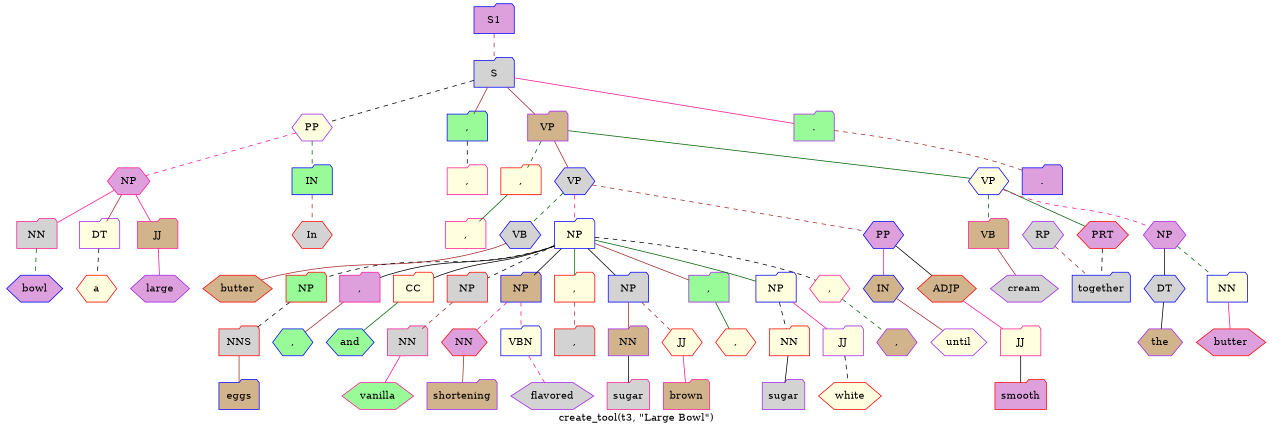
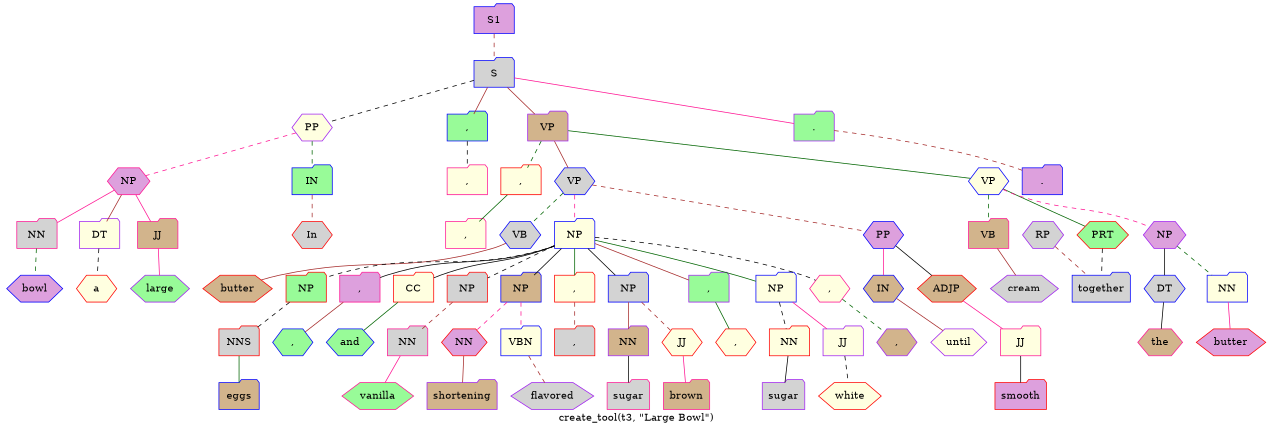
(1103, 235) -> (1103, 235)
(160, 289) -> (160, 289)
(1160, 342) -> (1160, 342)
(239, 369) -> (239, 369)
(537, 369) -> (537, 369)
